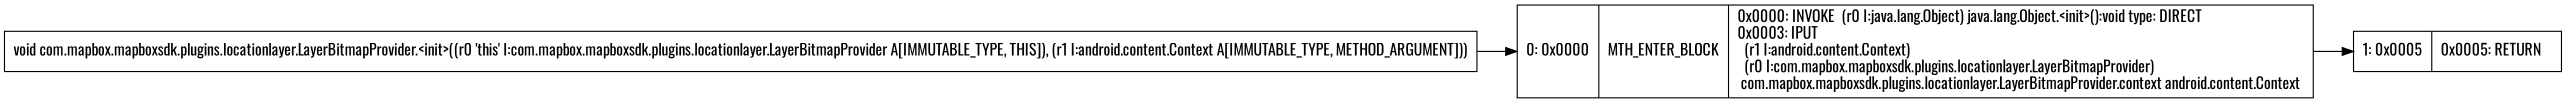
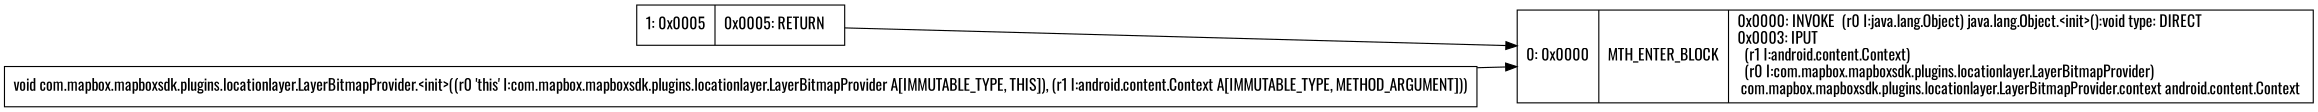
(2328, 51) -> (1175, 37)
